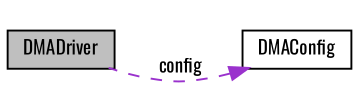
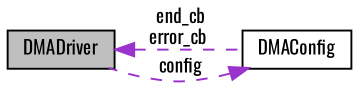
none -> (188, 50)
